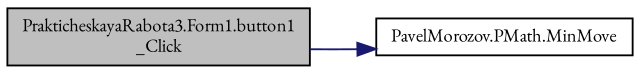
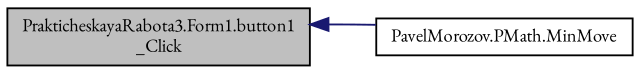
(334, 49) -> (352, 25)
